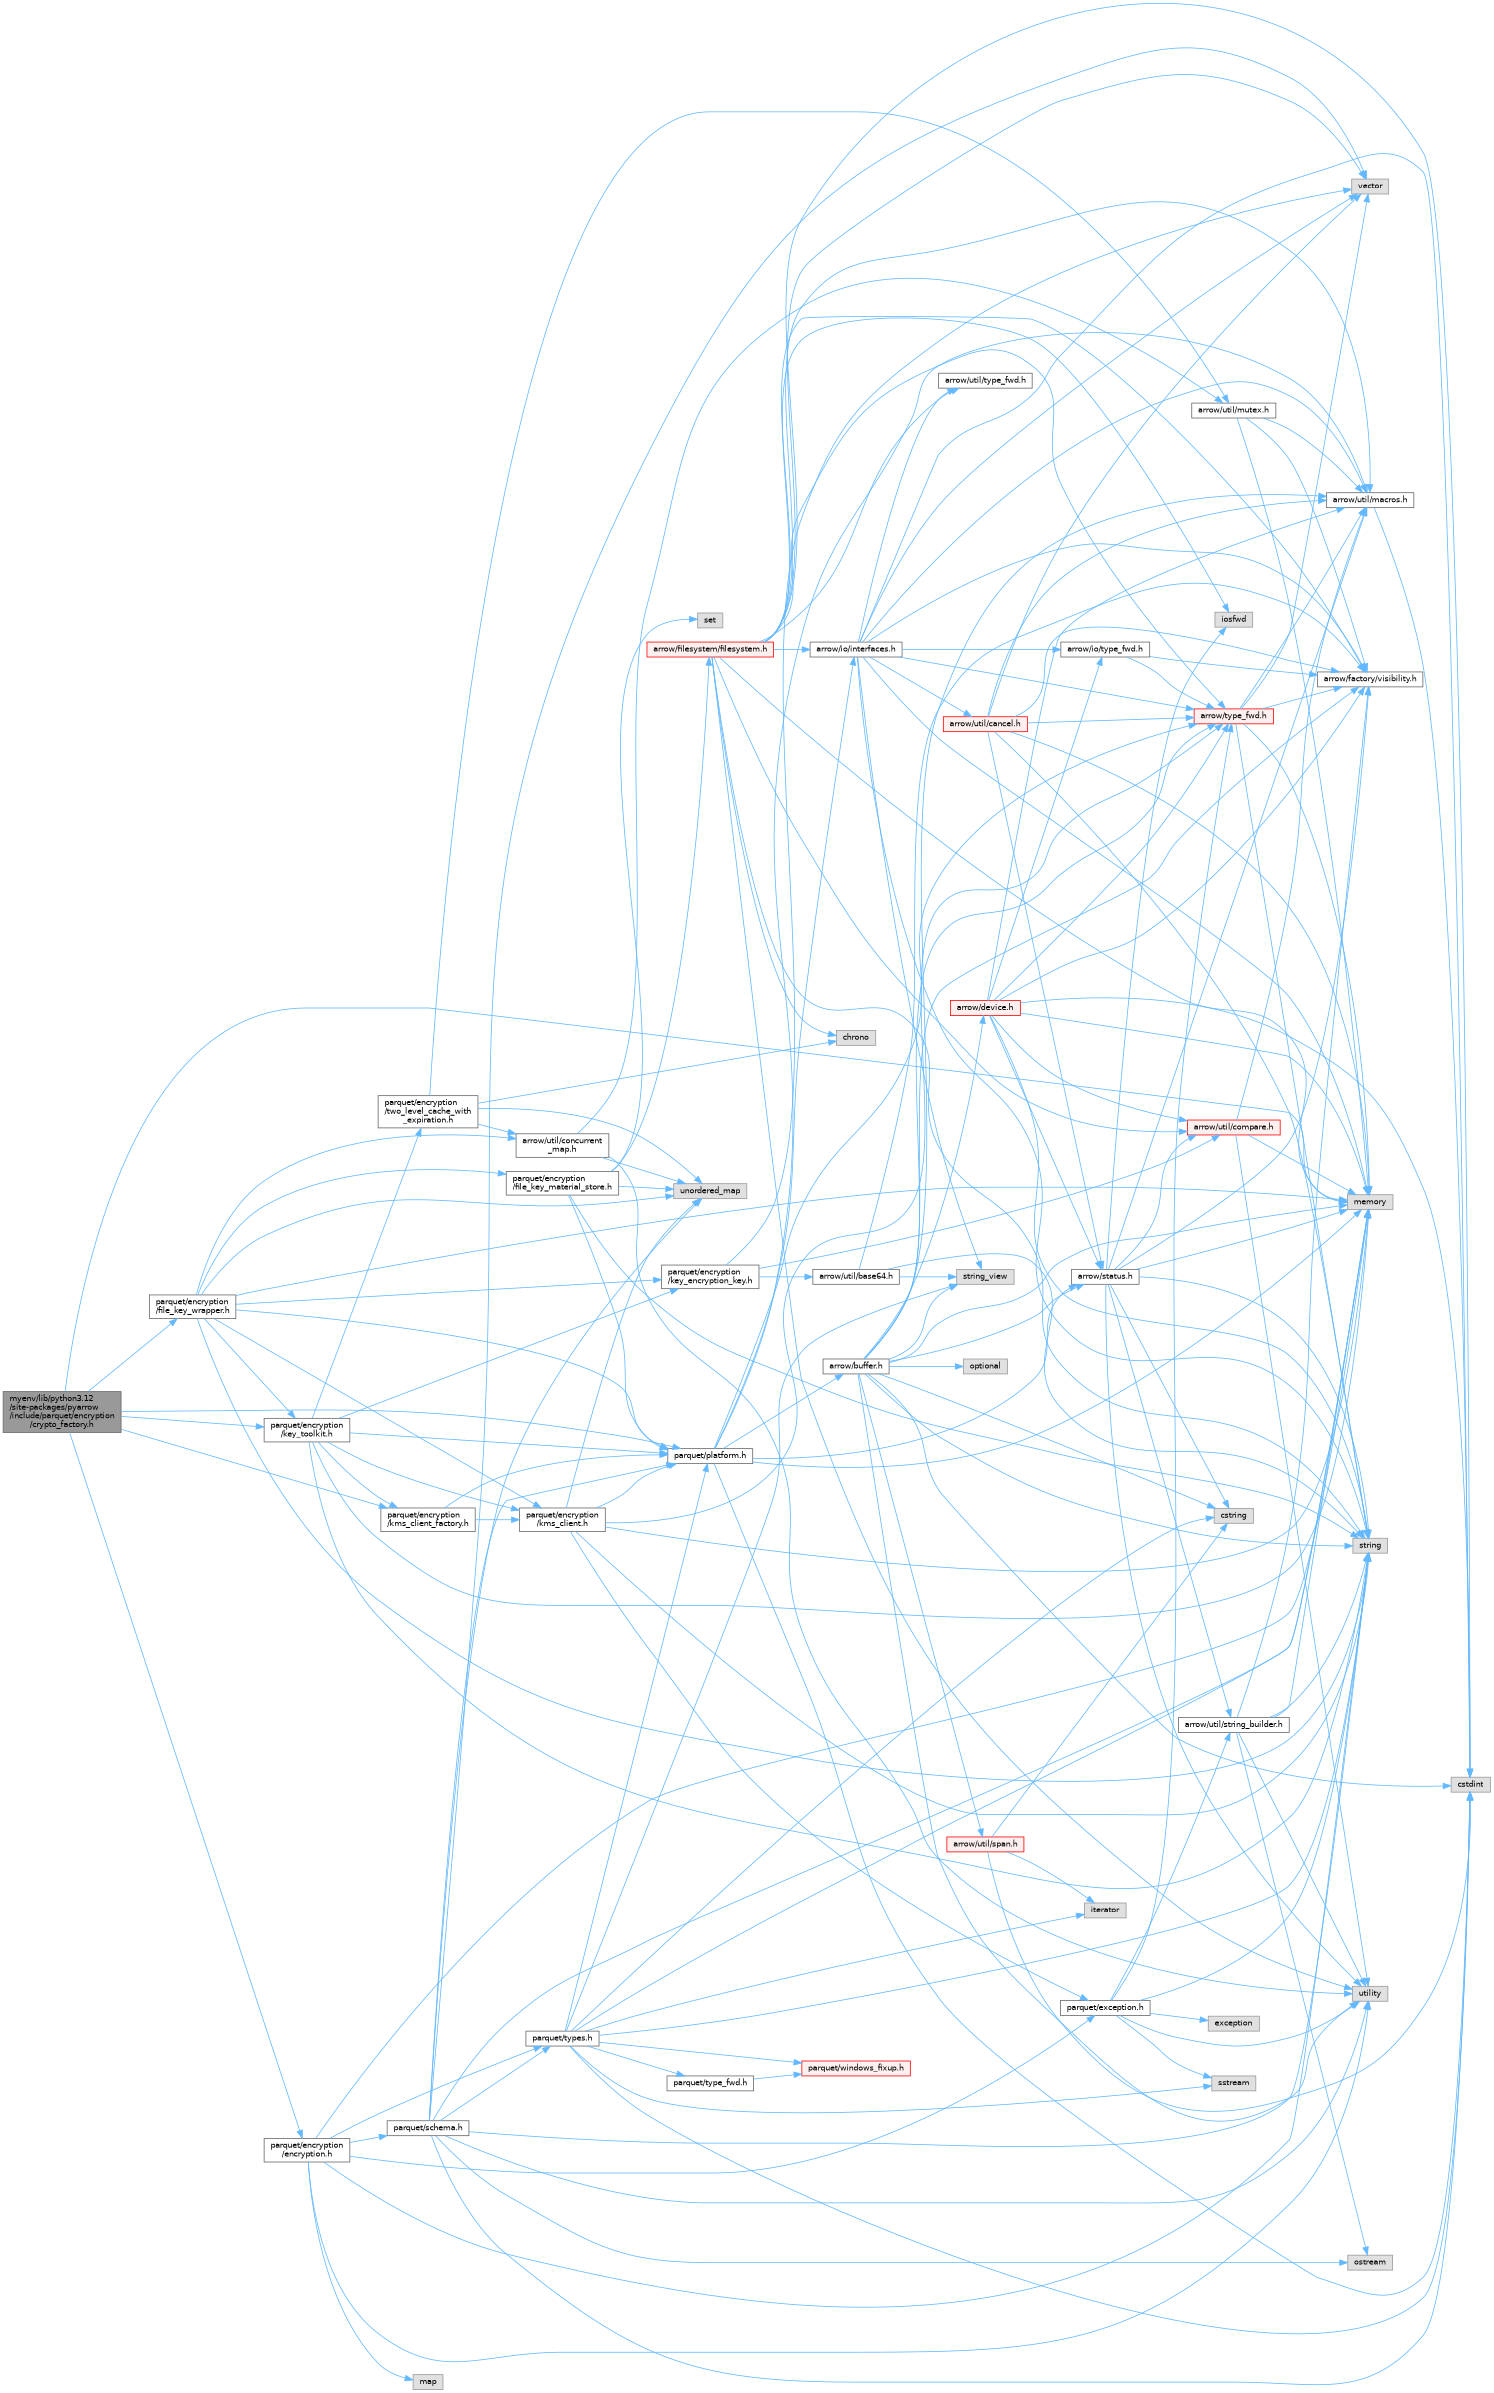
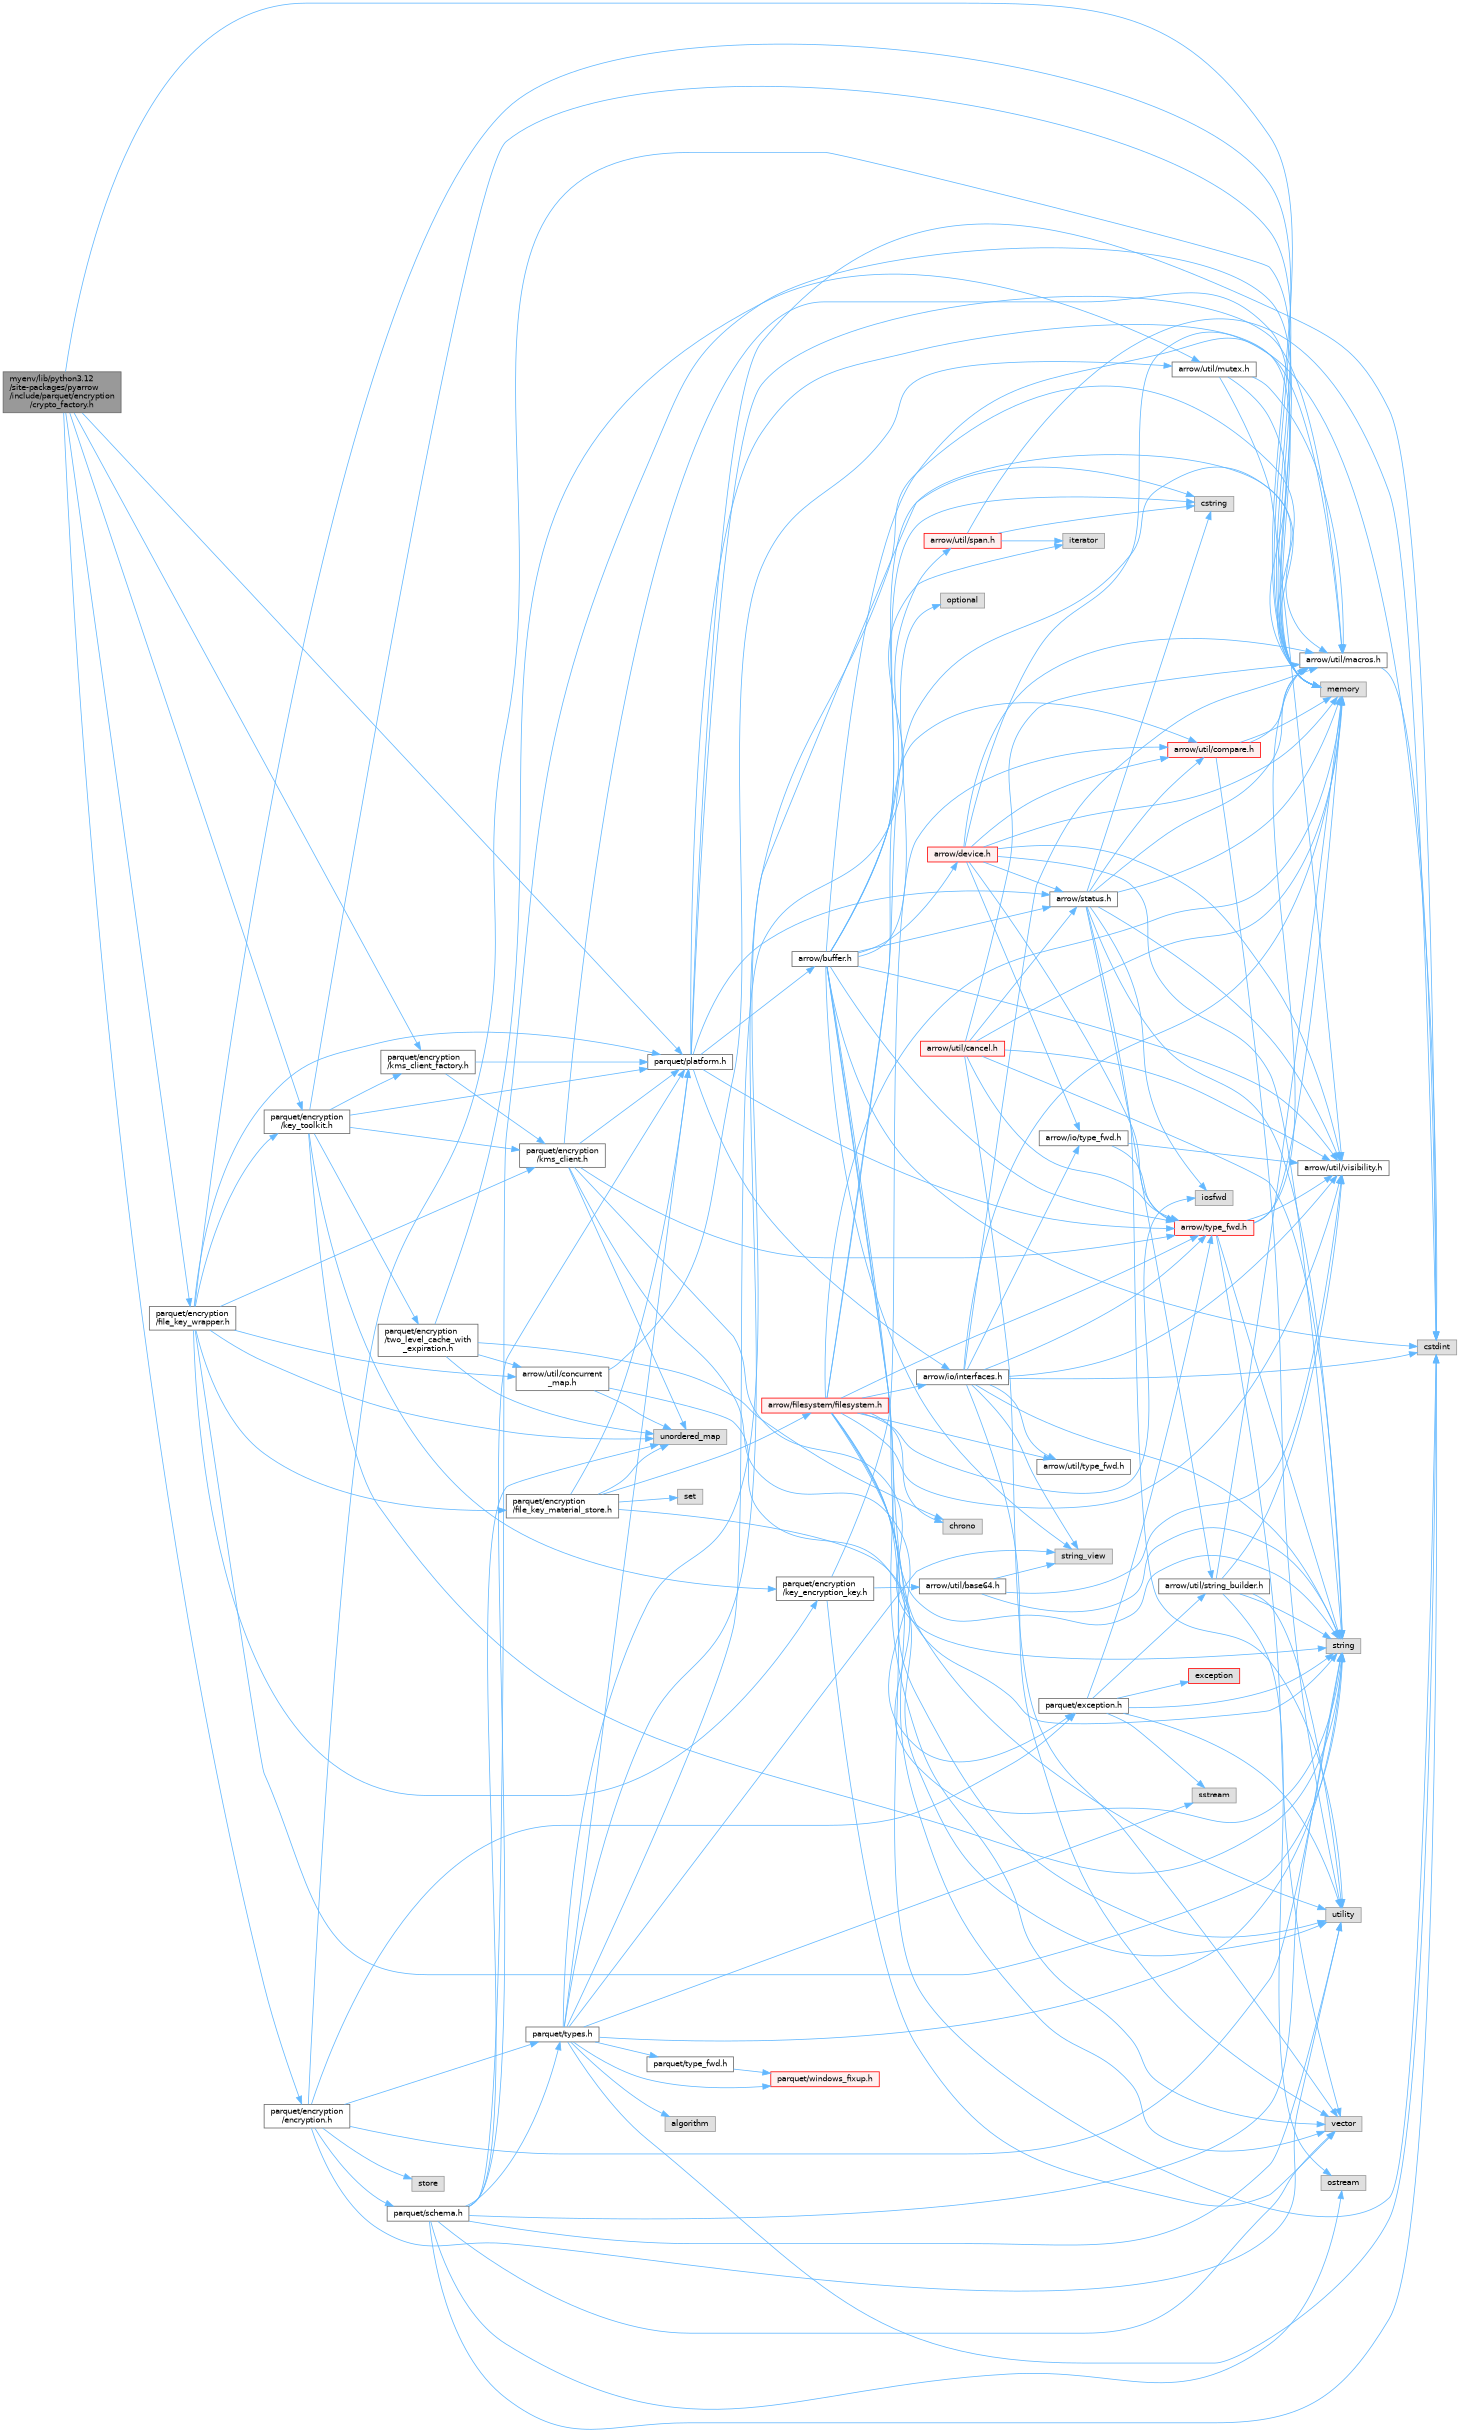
(1370, 679) -> (1343, 1168)
(917, 685) -> none
none -> (892, 1614)
(1234, 2024) -> (1214, 1676)
none -> (690, 2124)
(428, 2382) -> (428, 2184)
